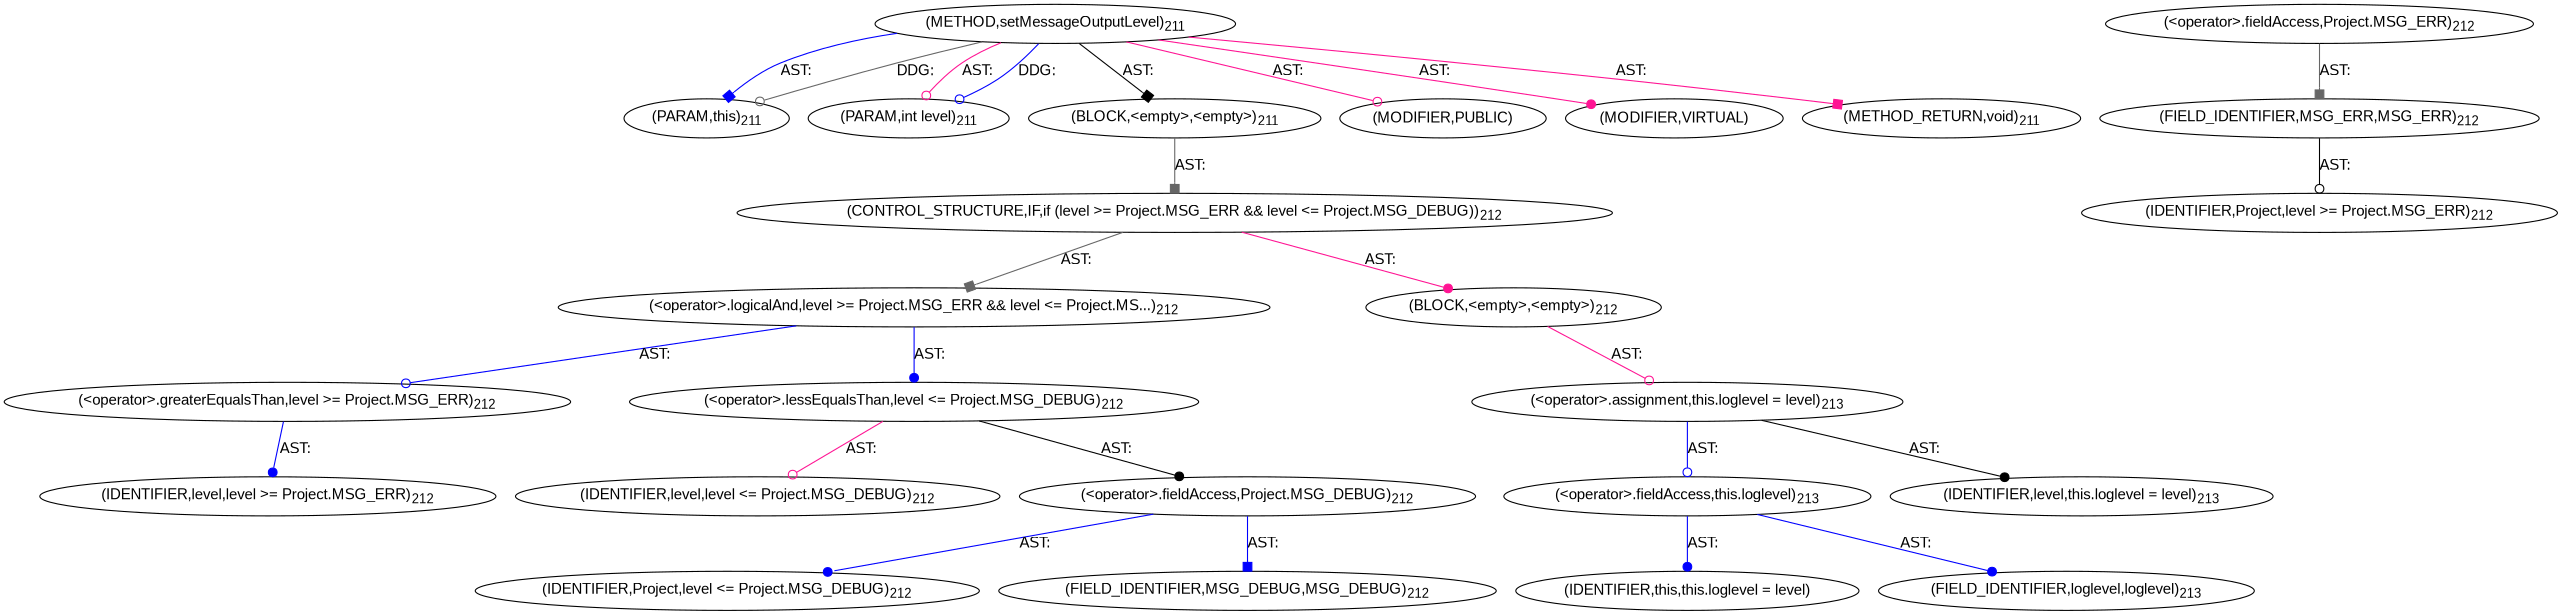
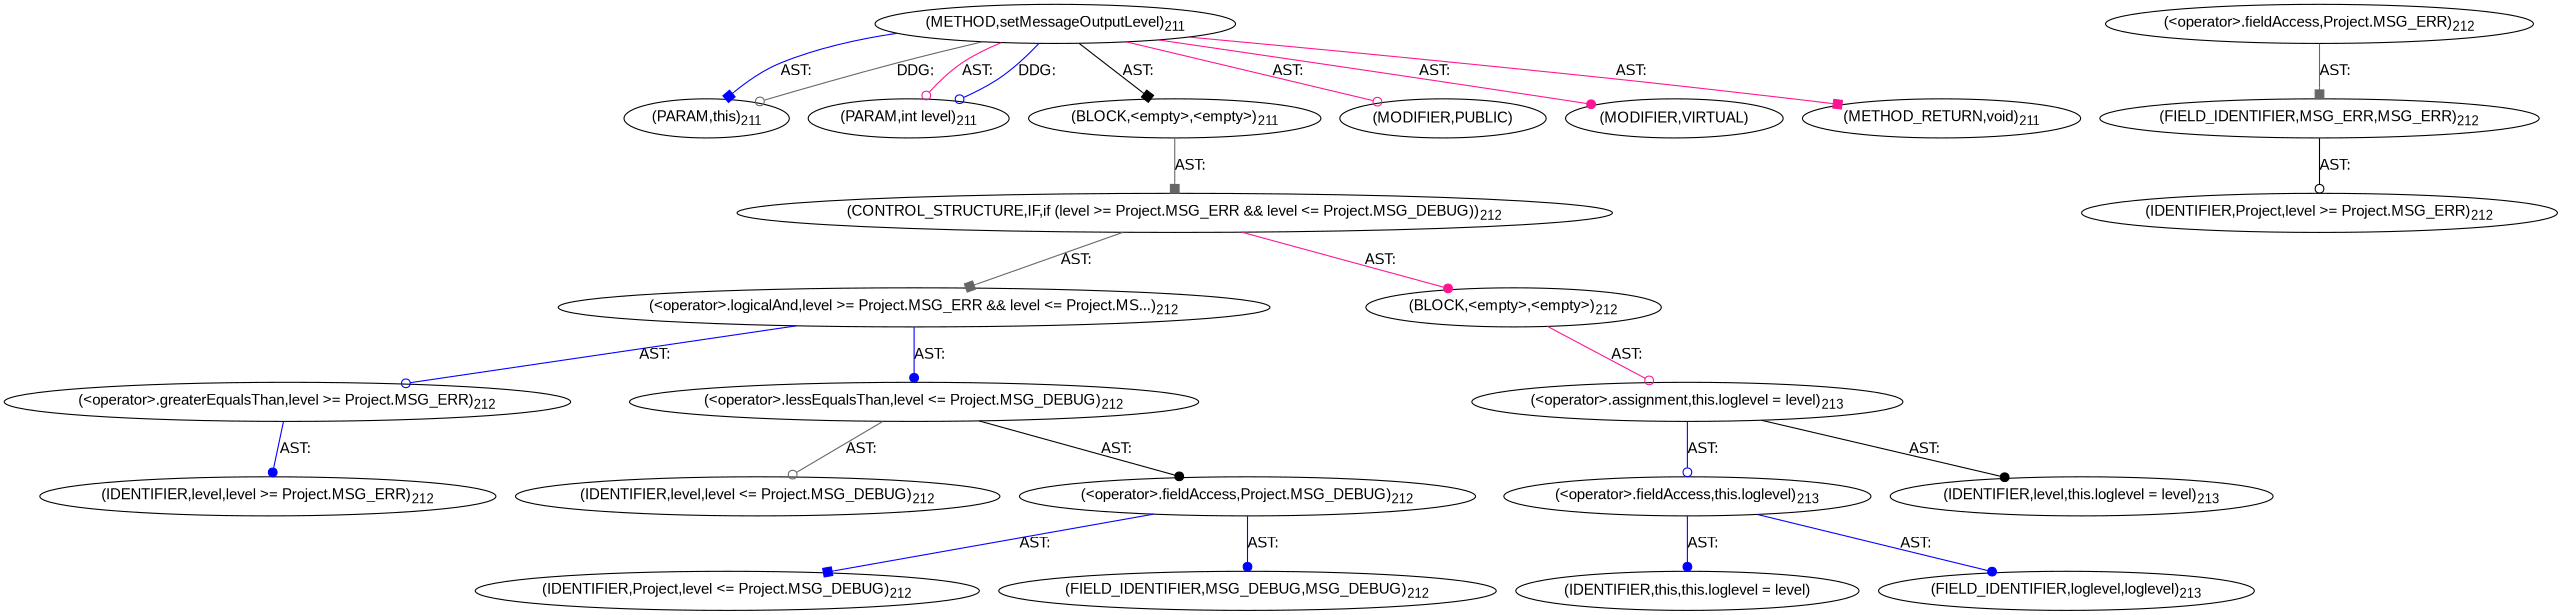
(840, 447) -> (840, 447)
(1248, 539) -> (1248, 539)
(994, 542) -> (994, 542)
